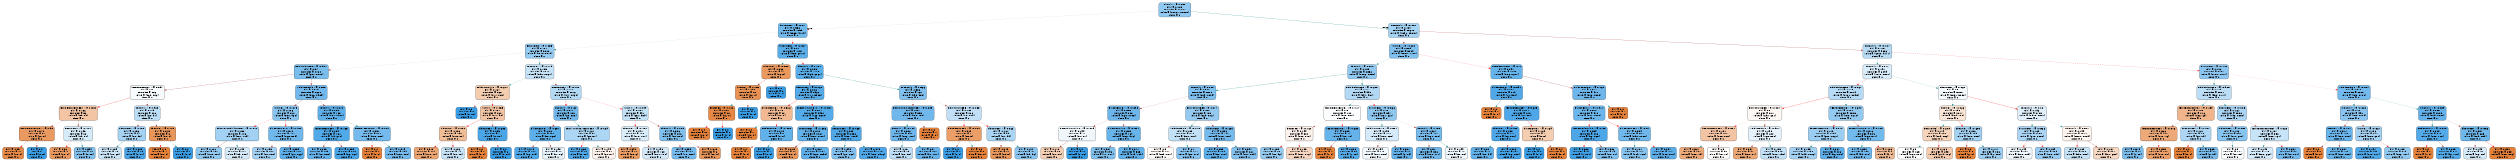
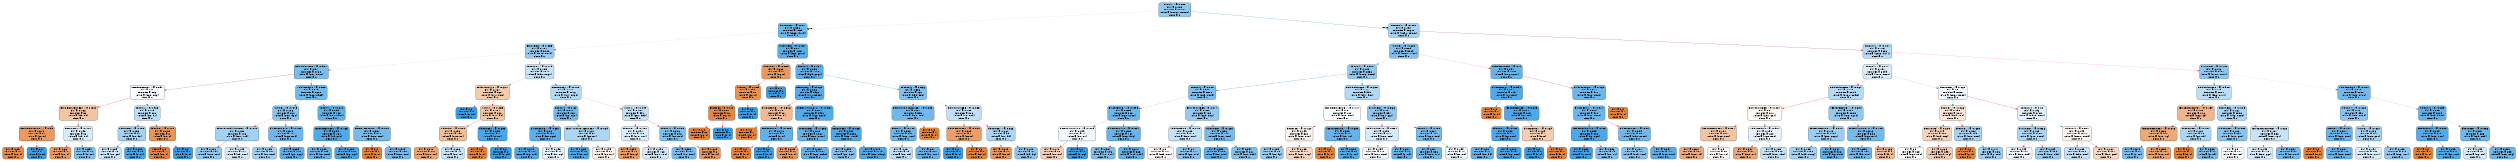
(2368, 153) -> (2368, 153)
(2503, 153) -> (2503, 153)
